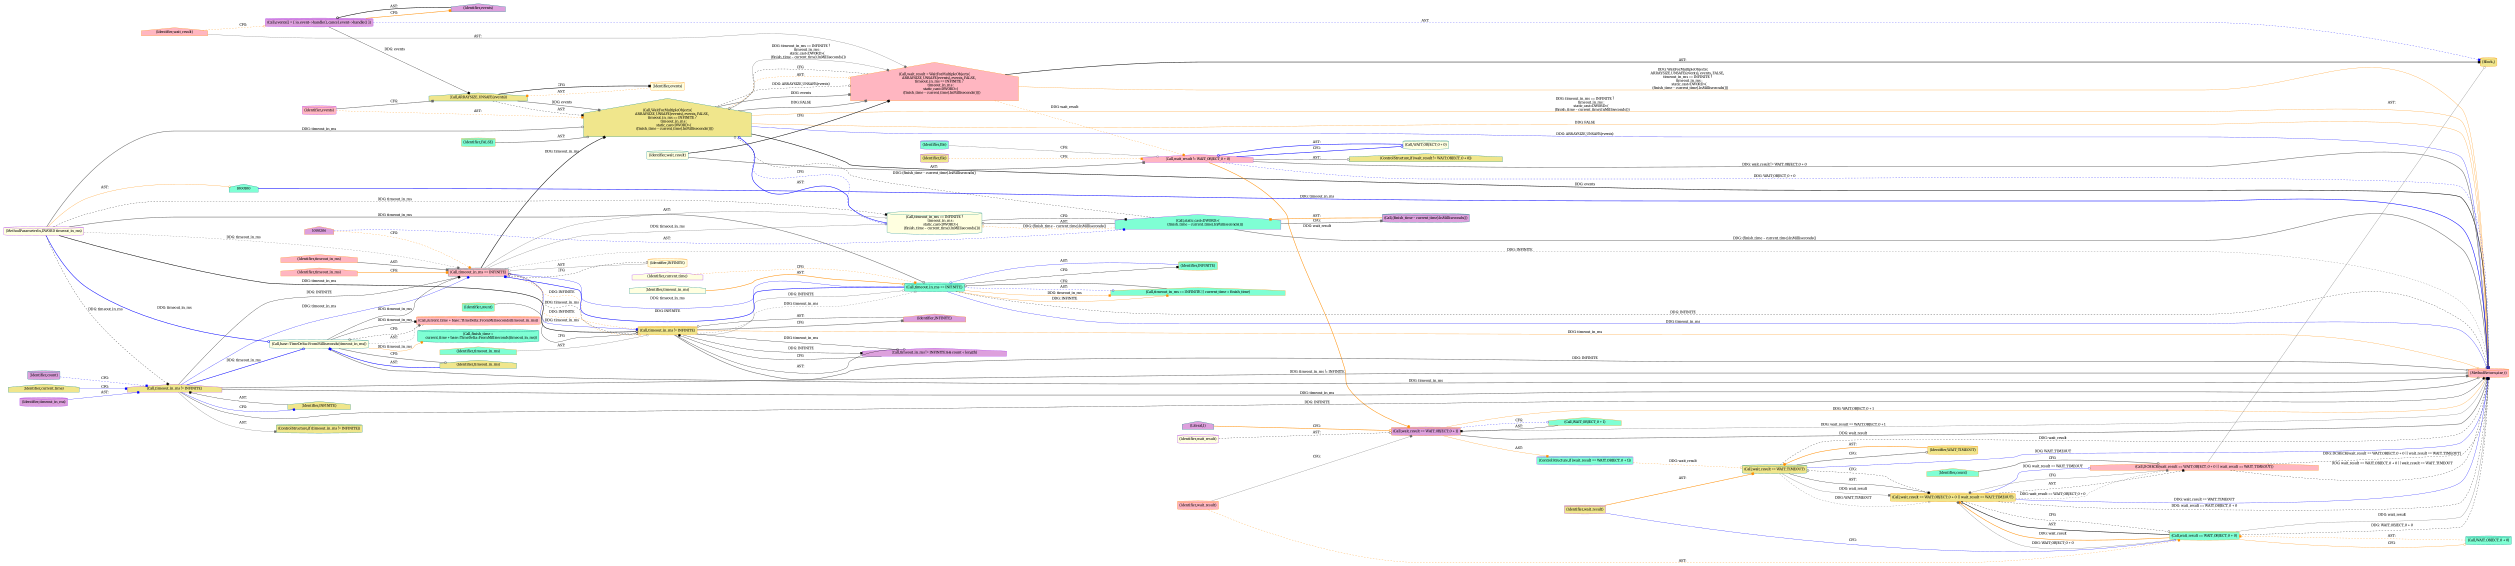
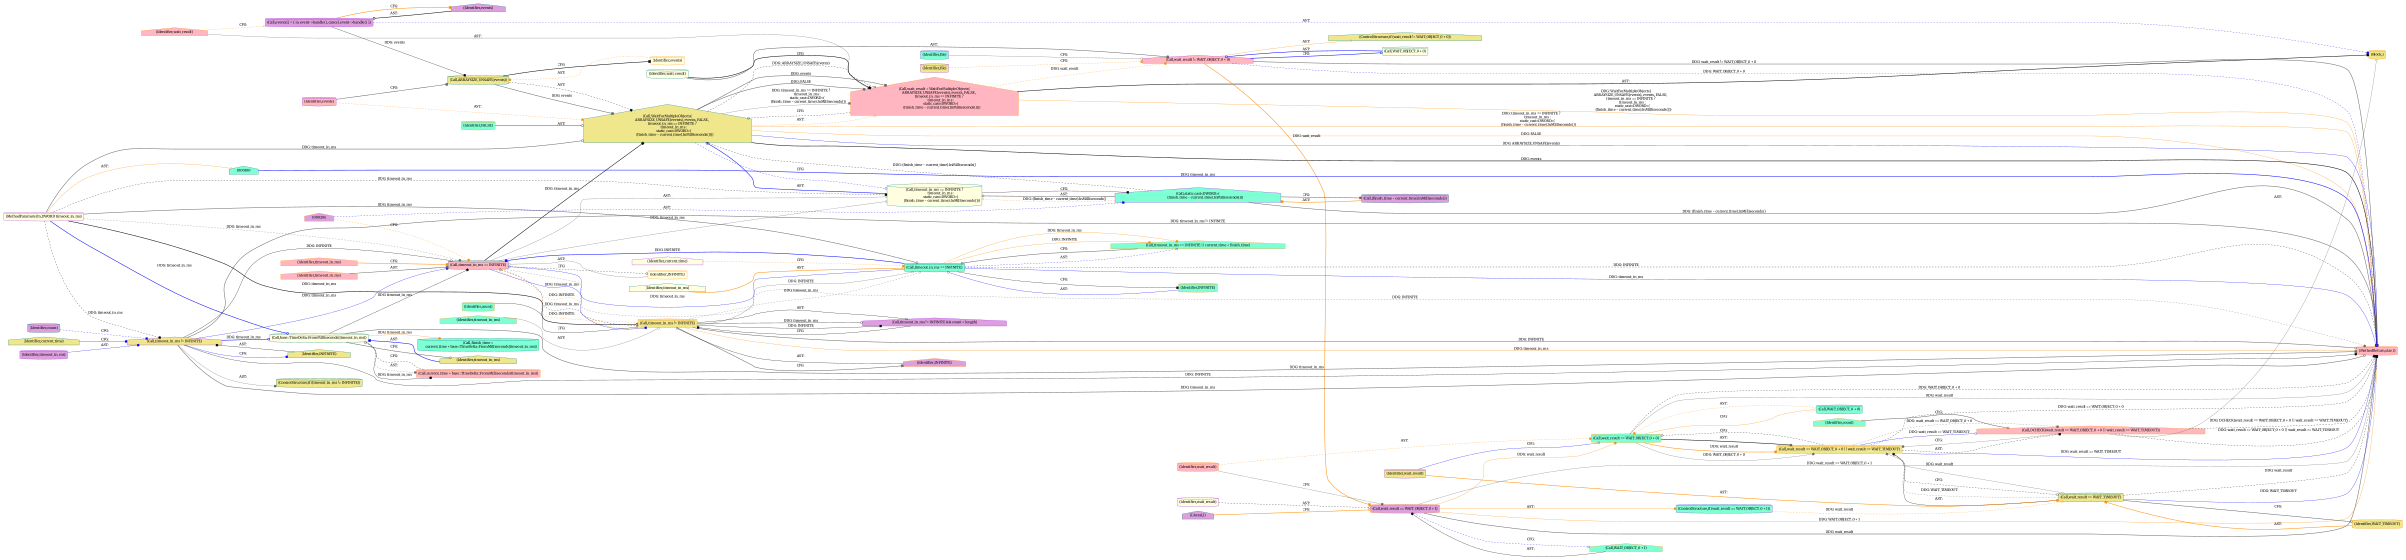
(478, 97) -> (478, 80)
(1300, 160) -> (1284, 47)
none -> (1514, 458)
